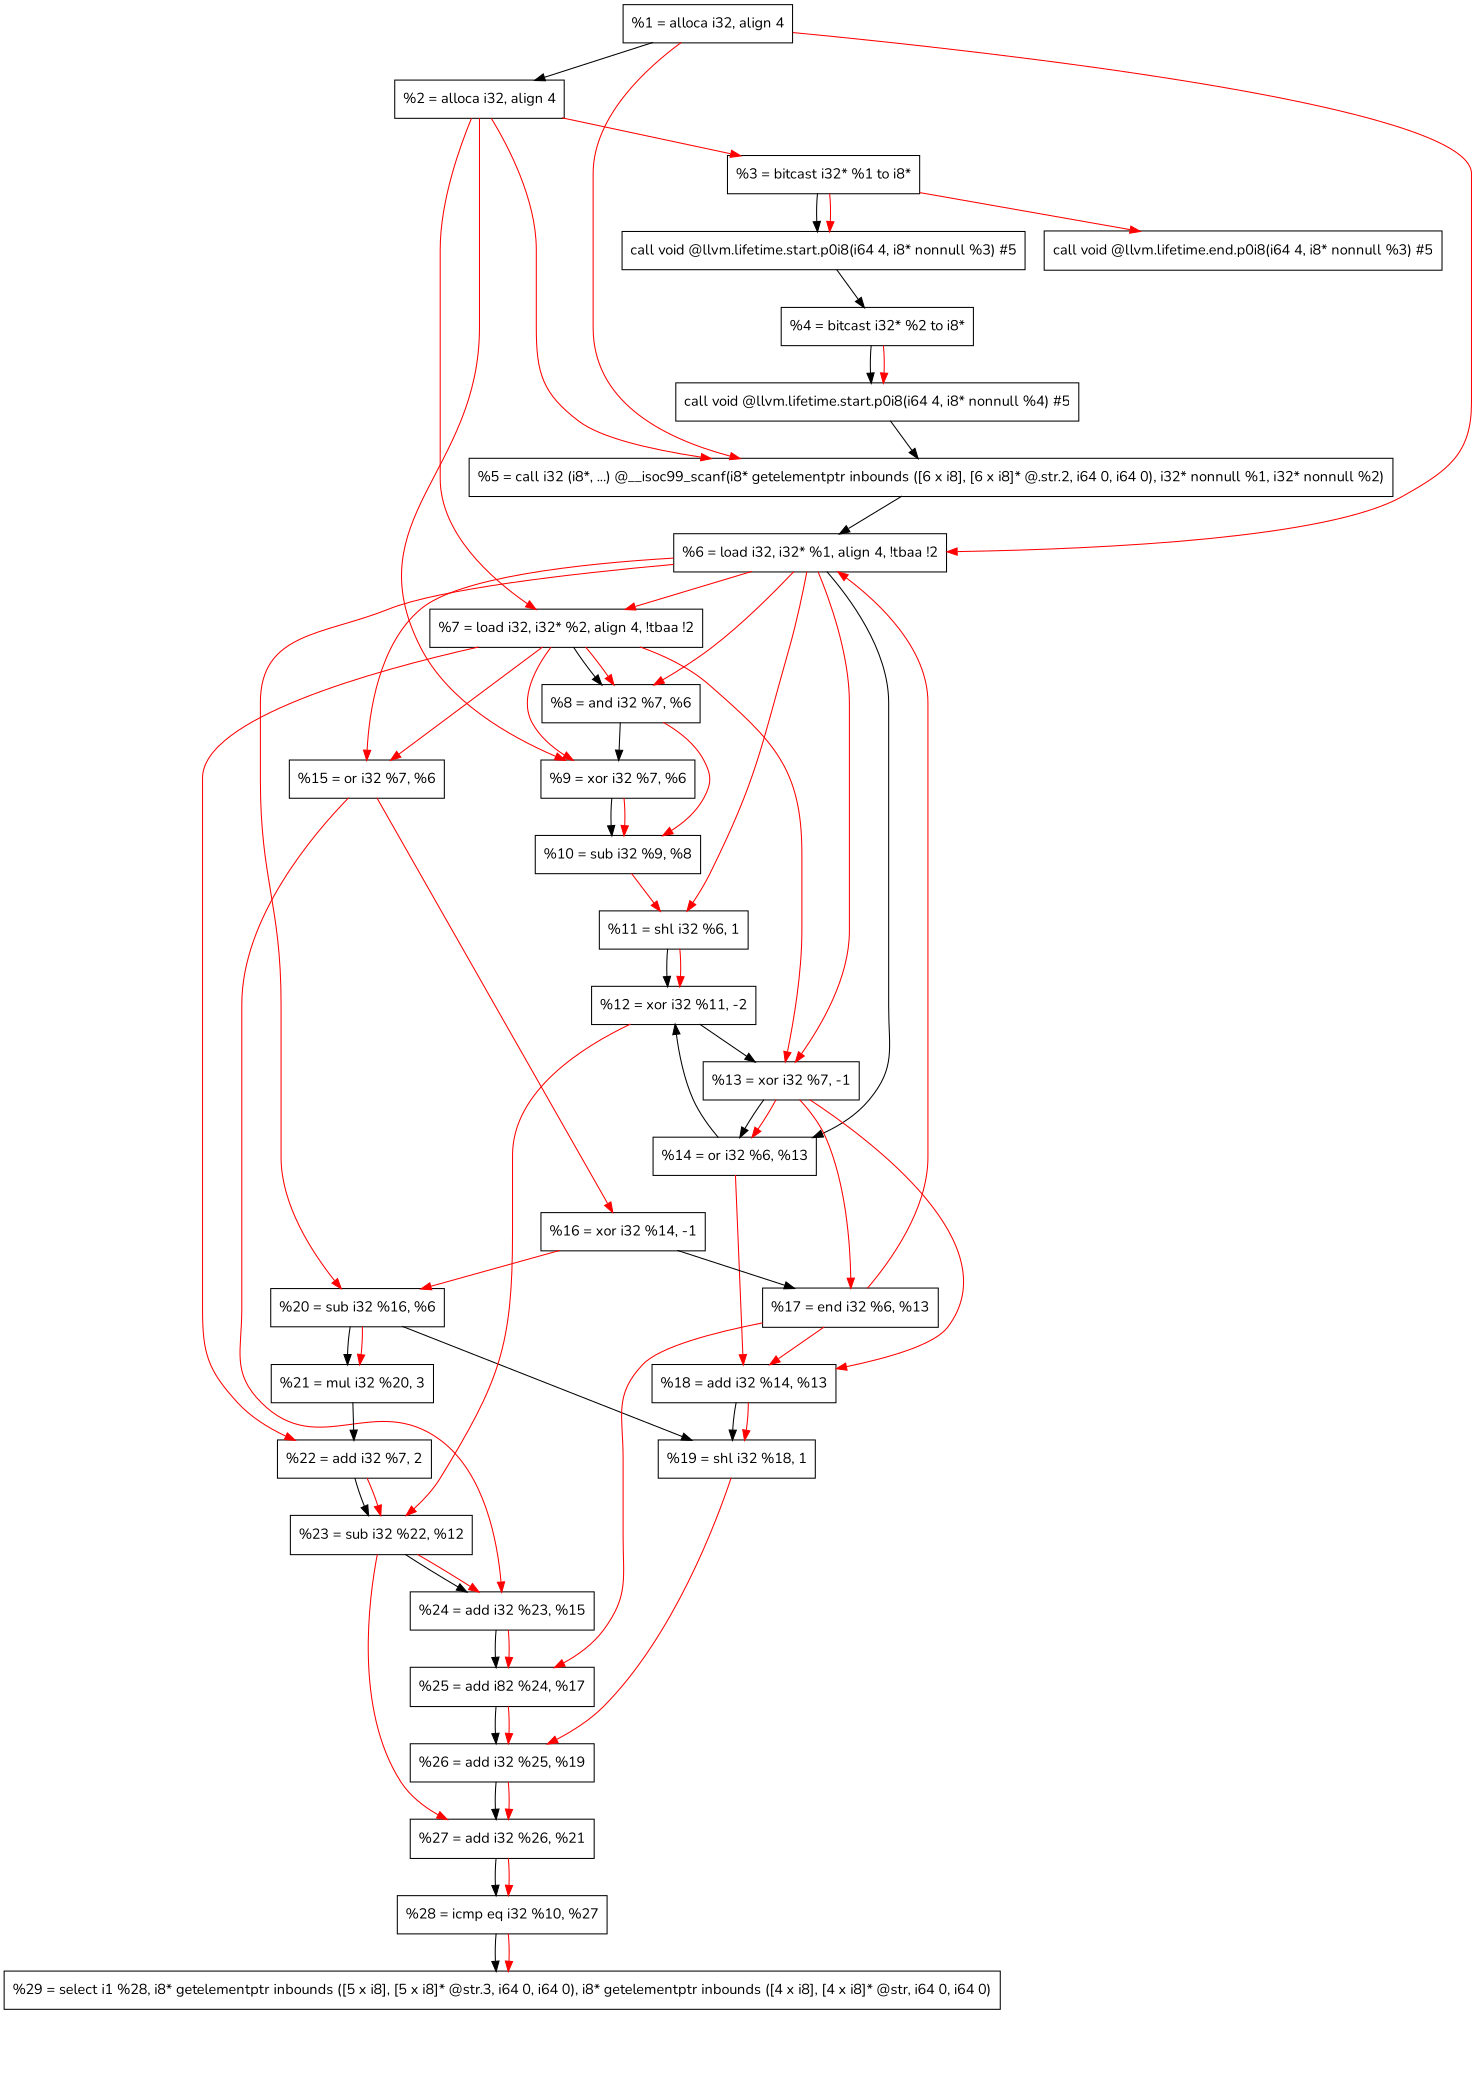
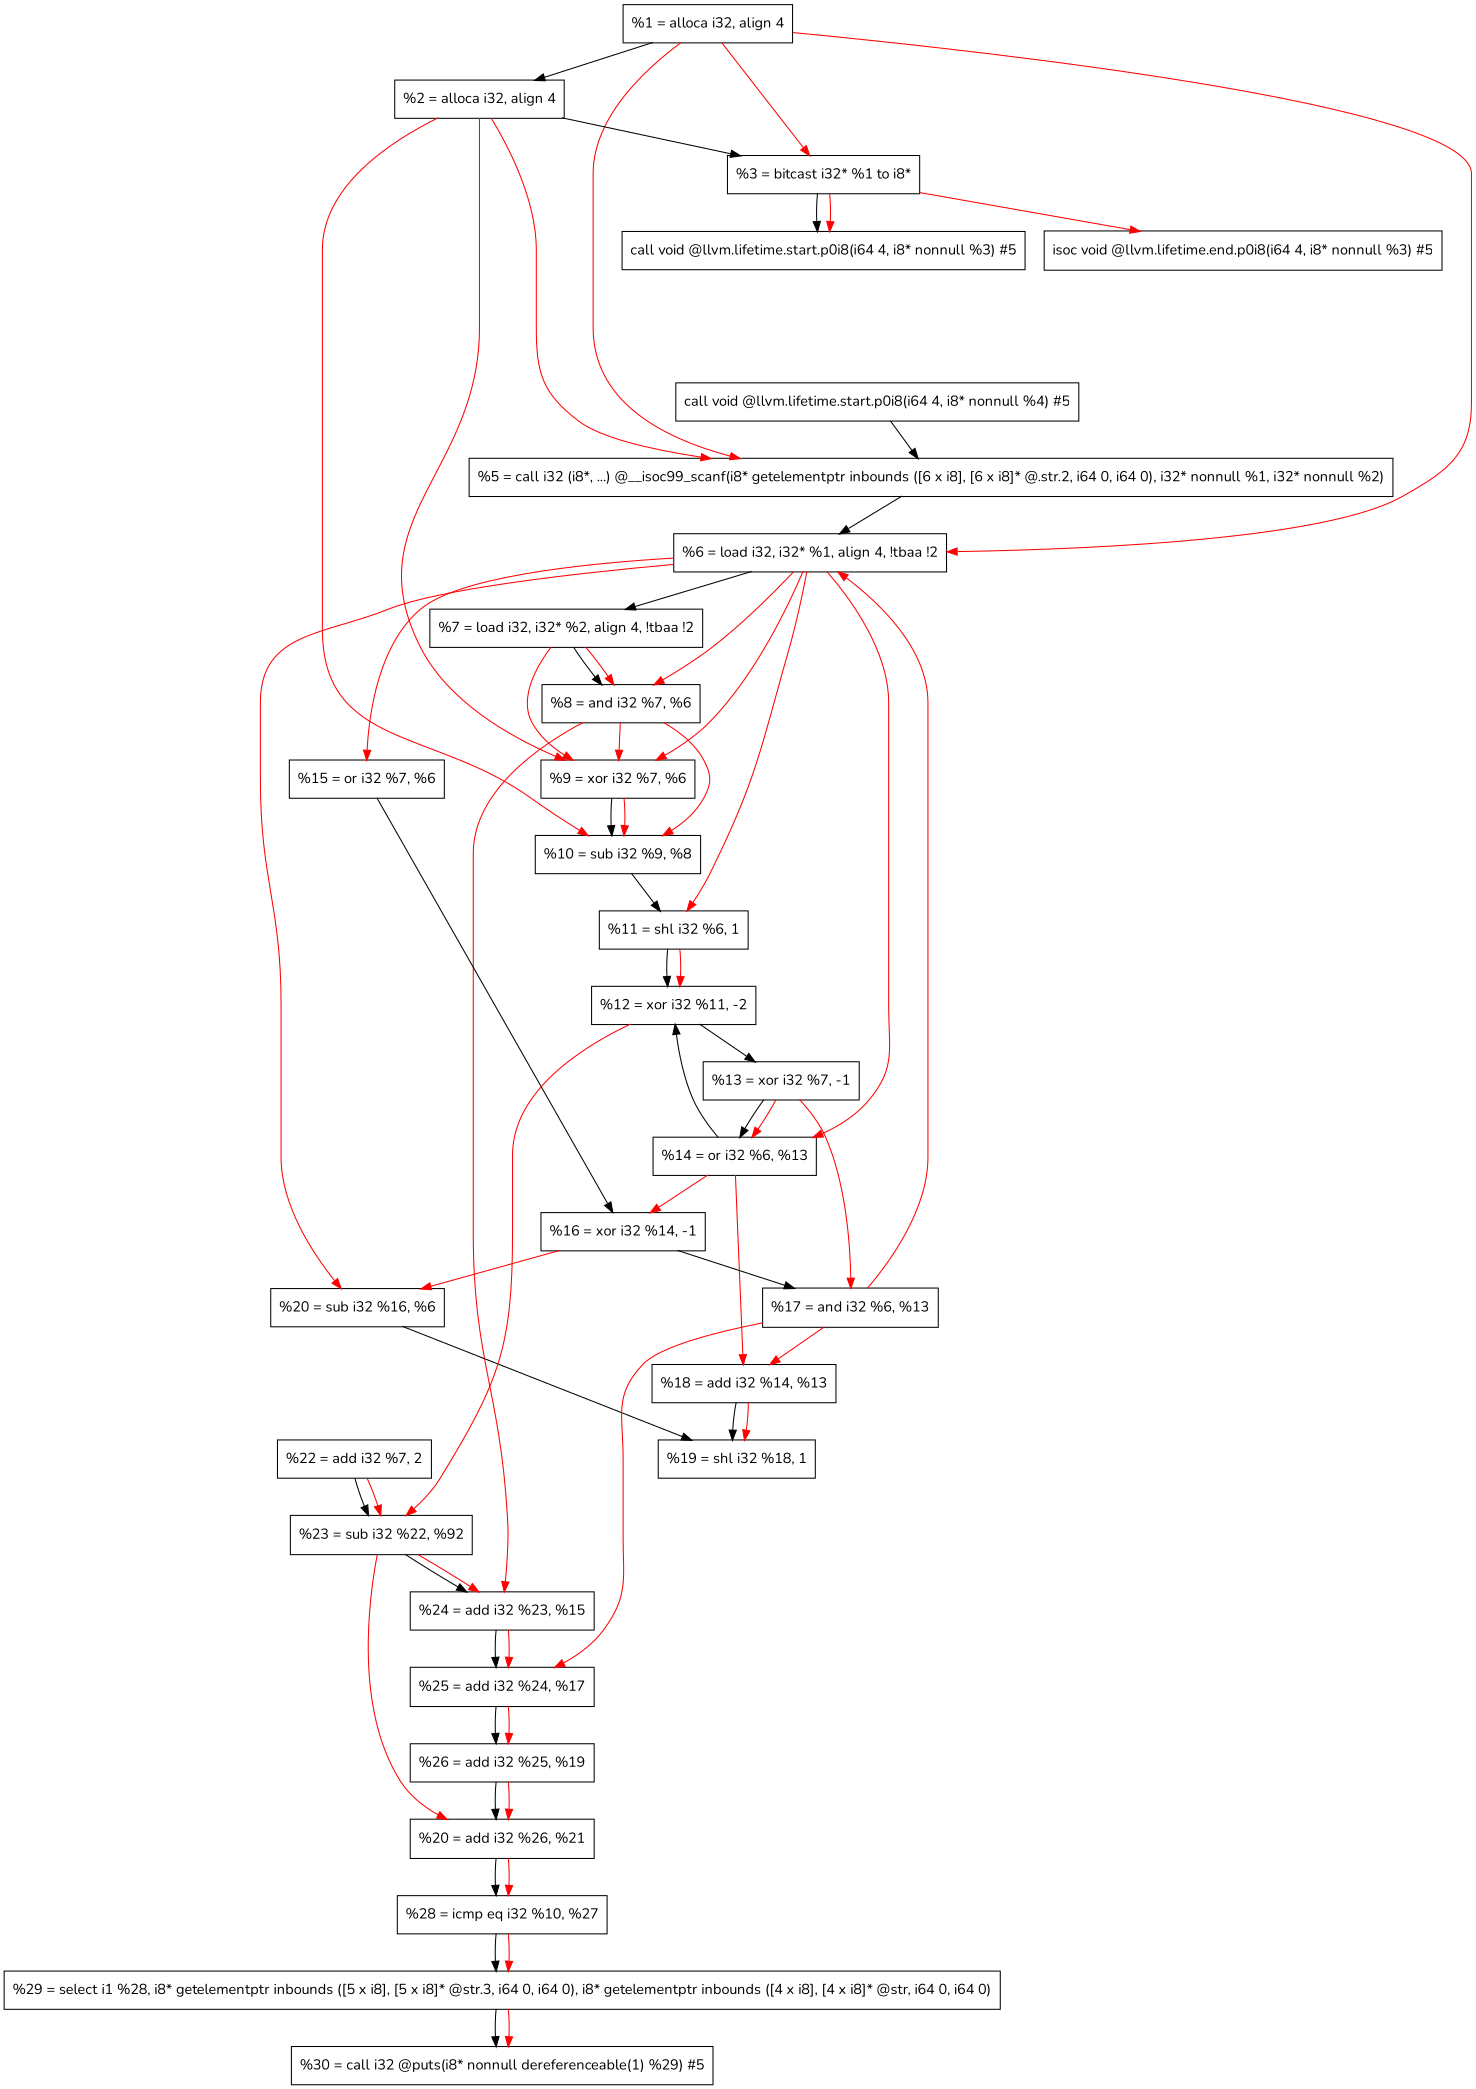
none -> (762, 95)
(646, 136) -> (646, 136)
(1243, 251) -> (1243, 251)
(877, 327) -> none
(440, 375) -> (322, 520)
(693, 589) -> (693, 589)
(474, 698) -> none
(620, 736) -> (620, 736)
(799, 813) -> none
(849, 816) -> (748, 674)
(889, 859) -> (889, 859)
(643, 888) -> (643, 888)
(203, 966) -> none
(492, 1001) -> (492, 1001)
none -> (683, 1191)
(952, 1240) -> none
(242, 1262) -> (473, 1129)
(850, 1308) -> (850, 1308)
(352, 1384) -> none
(381, 1535) -> (381, 1535)
(665, 1624) -> none
(502, 1687) -> (502, 1687)
(502, 1839) -> (502, 1839)
none -> (502, 2066)
